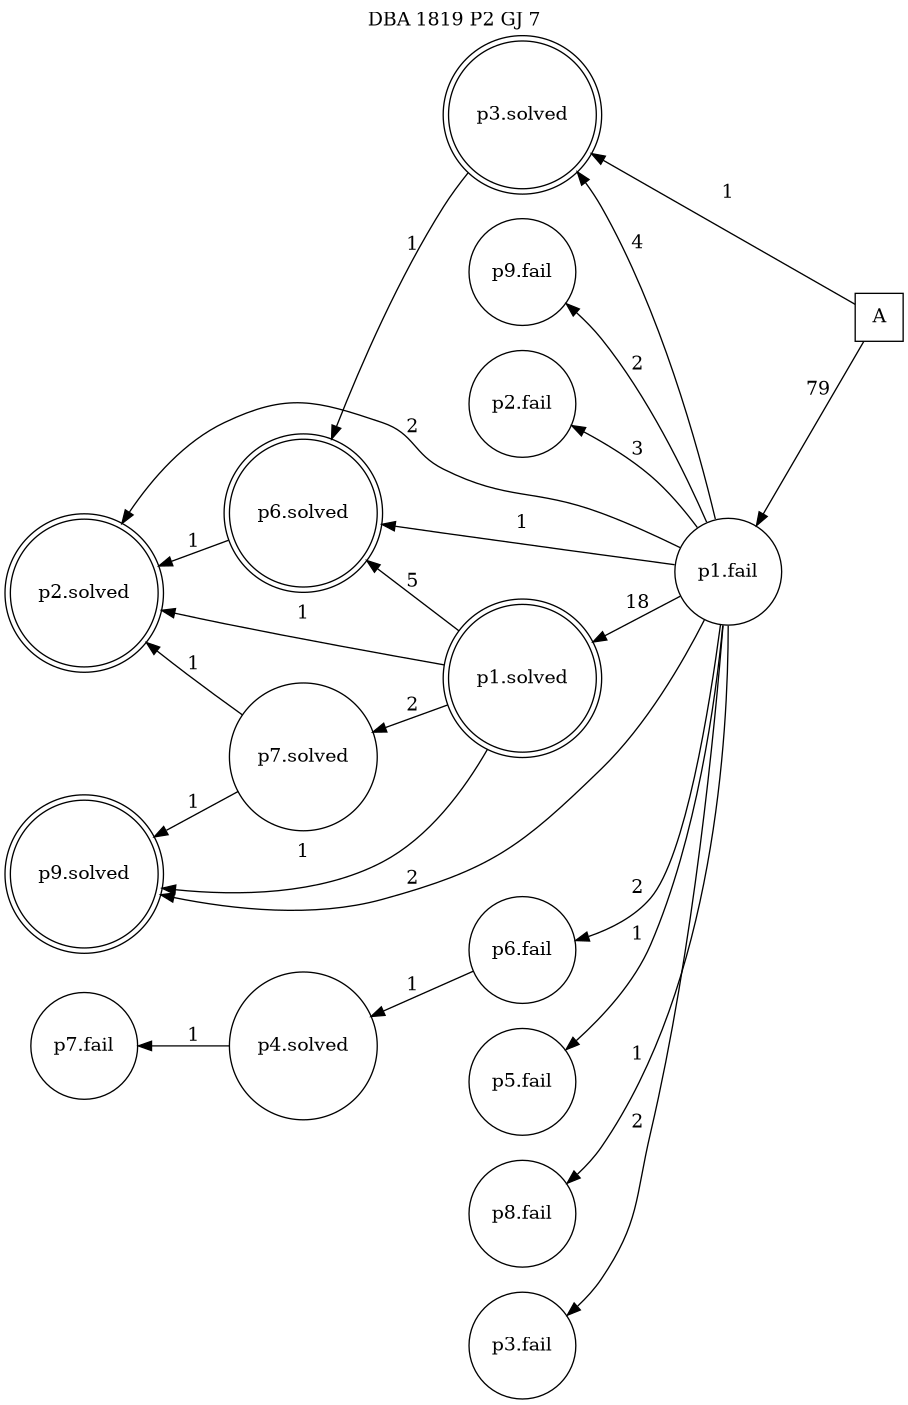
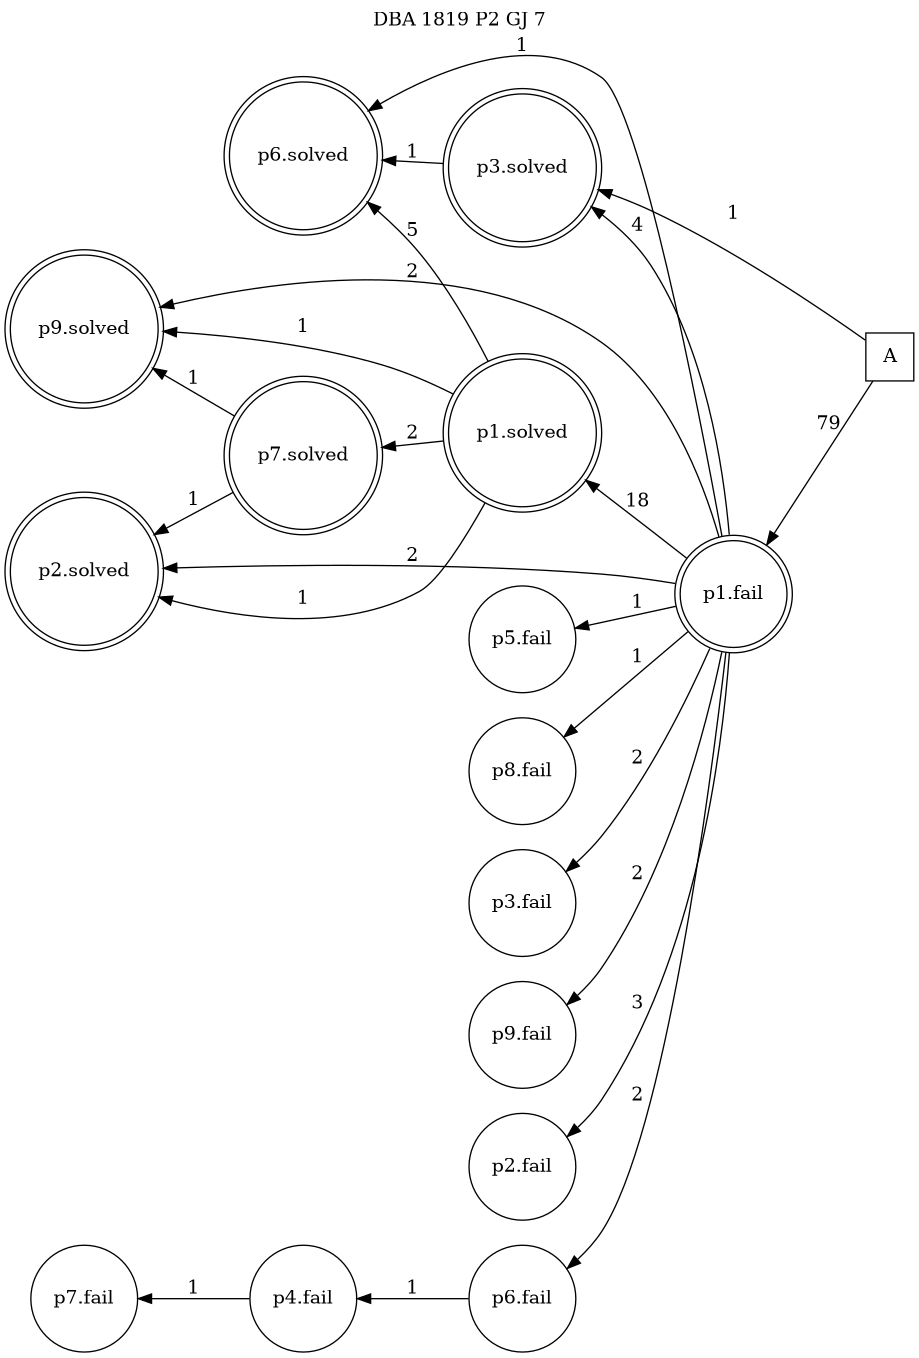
(200, 551) -> none
(728, 572) -> (734, 594)
(303, 757) -> (303, 456)
(303, 1046) -> (303, 1299)
